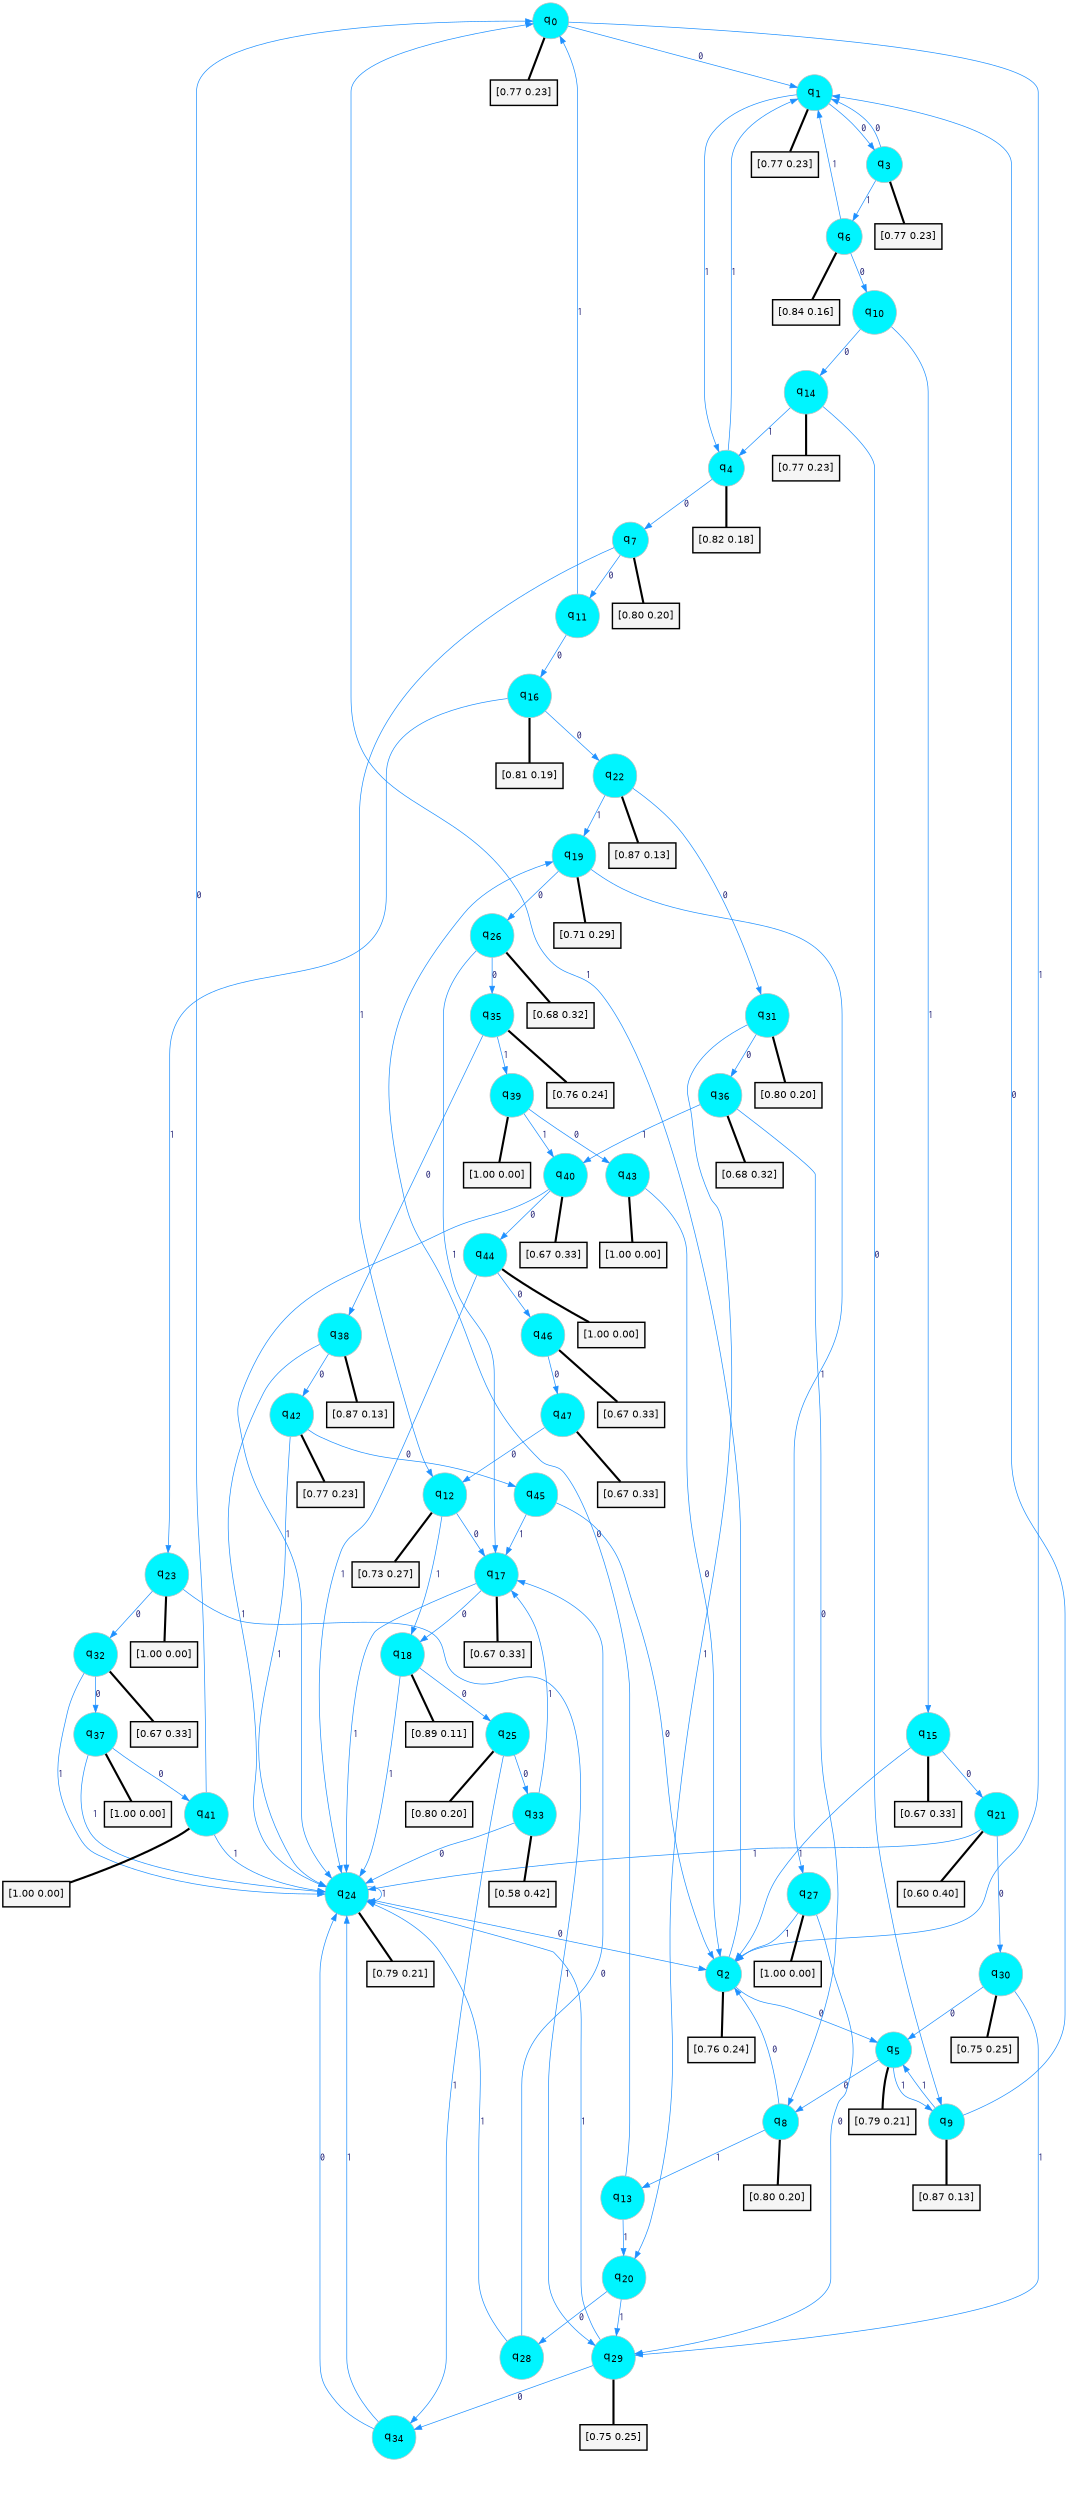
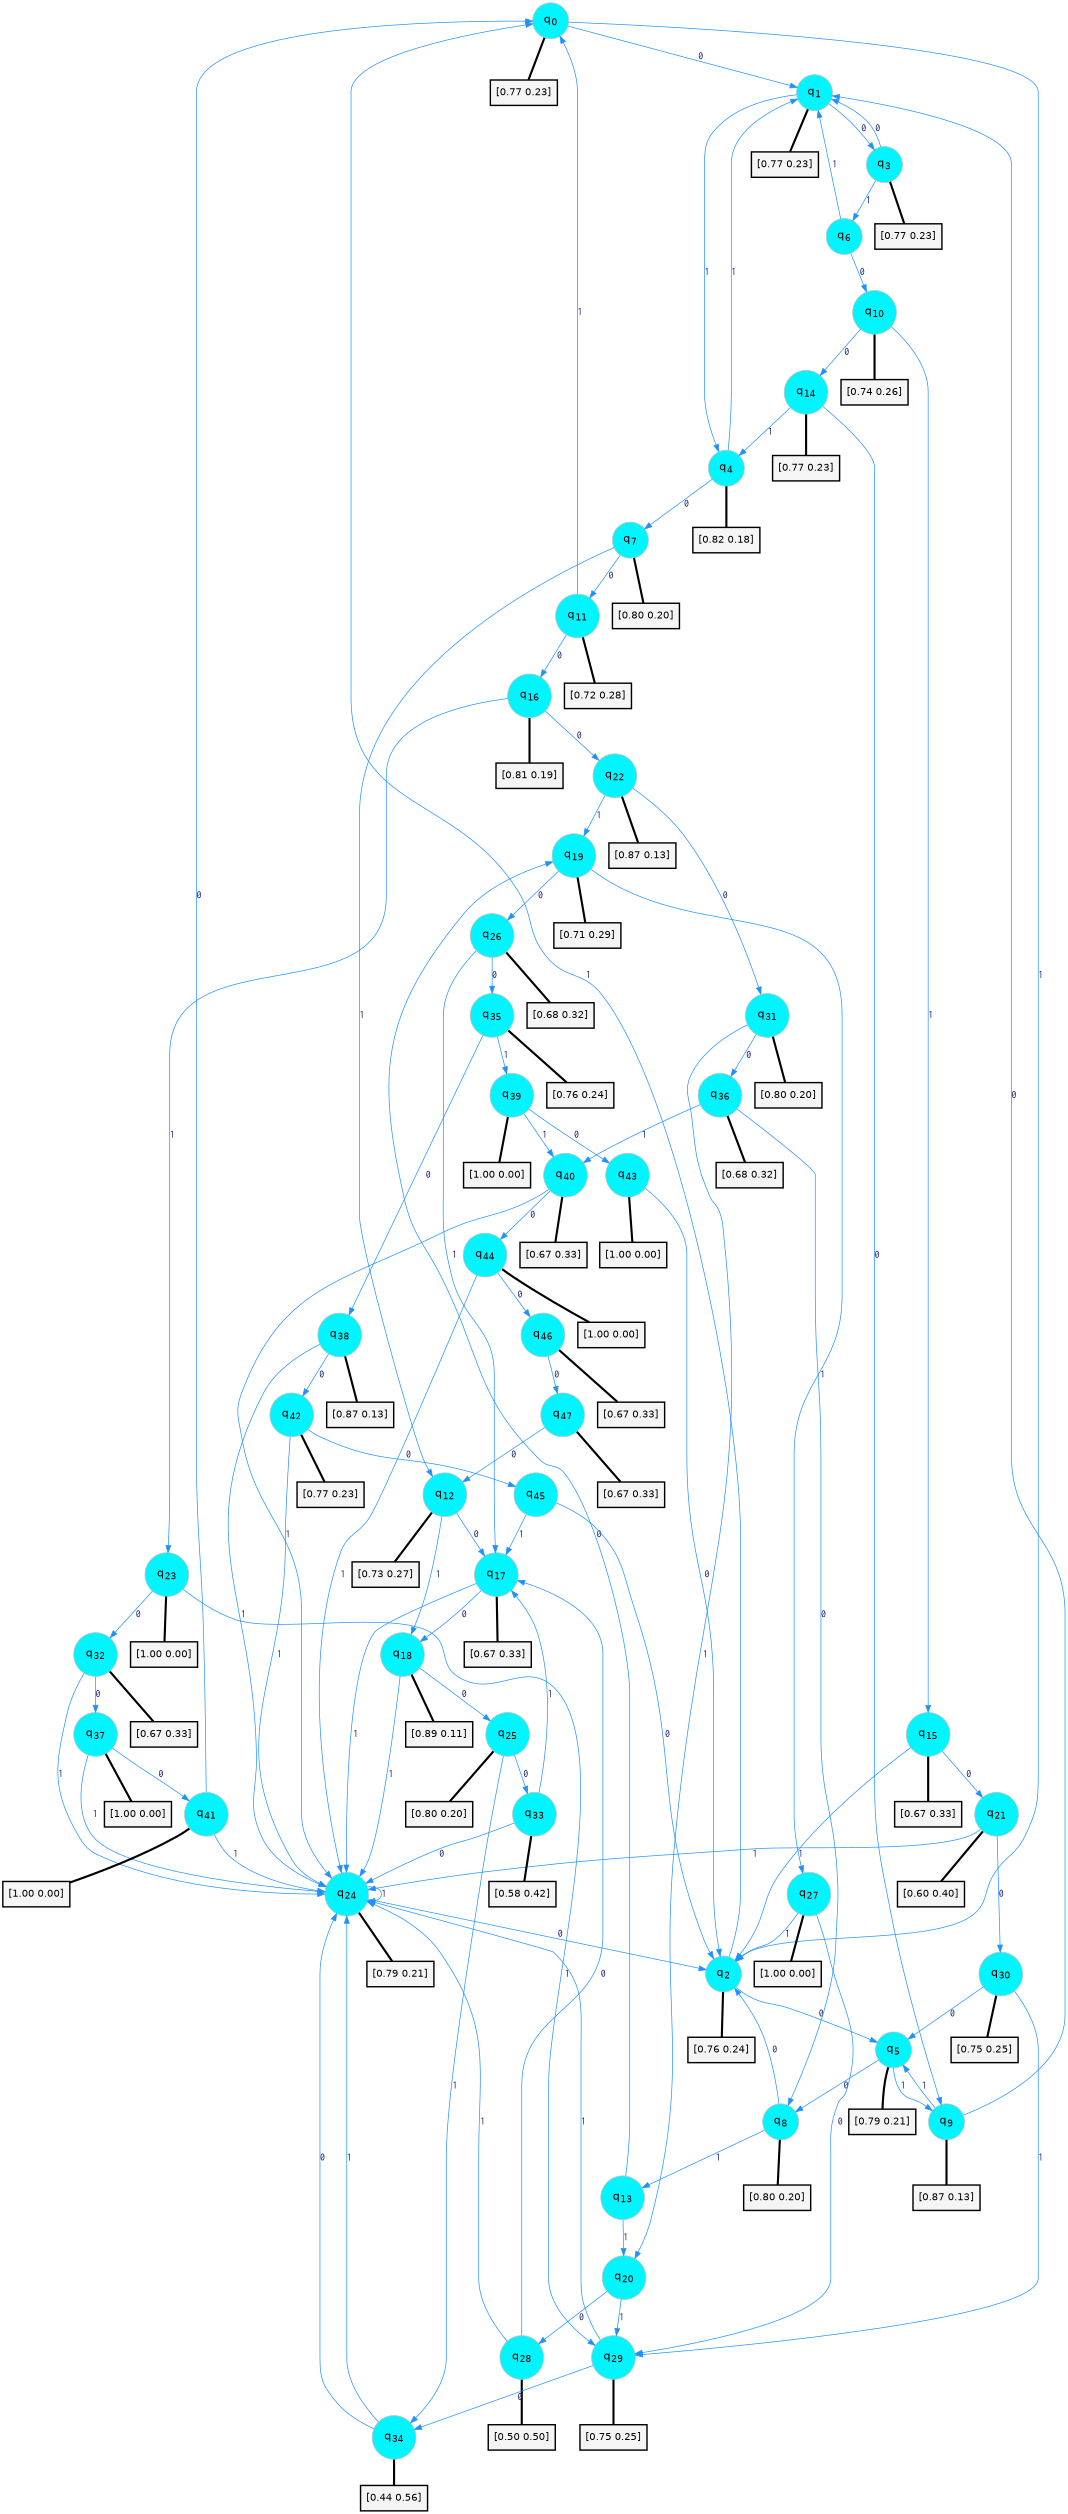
(806, 312) -> none
none -> (875, 392)
none -> (598, 696)
none -> (522, 2437)
none -> (394, 2498)
